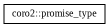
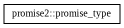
(54, 14) -> (62, 14)
